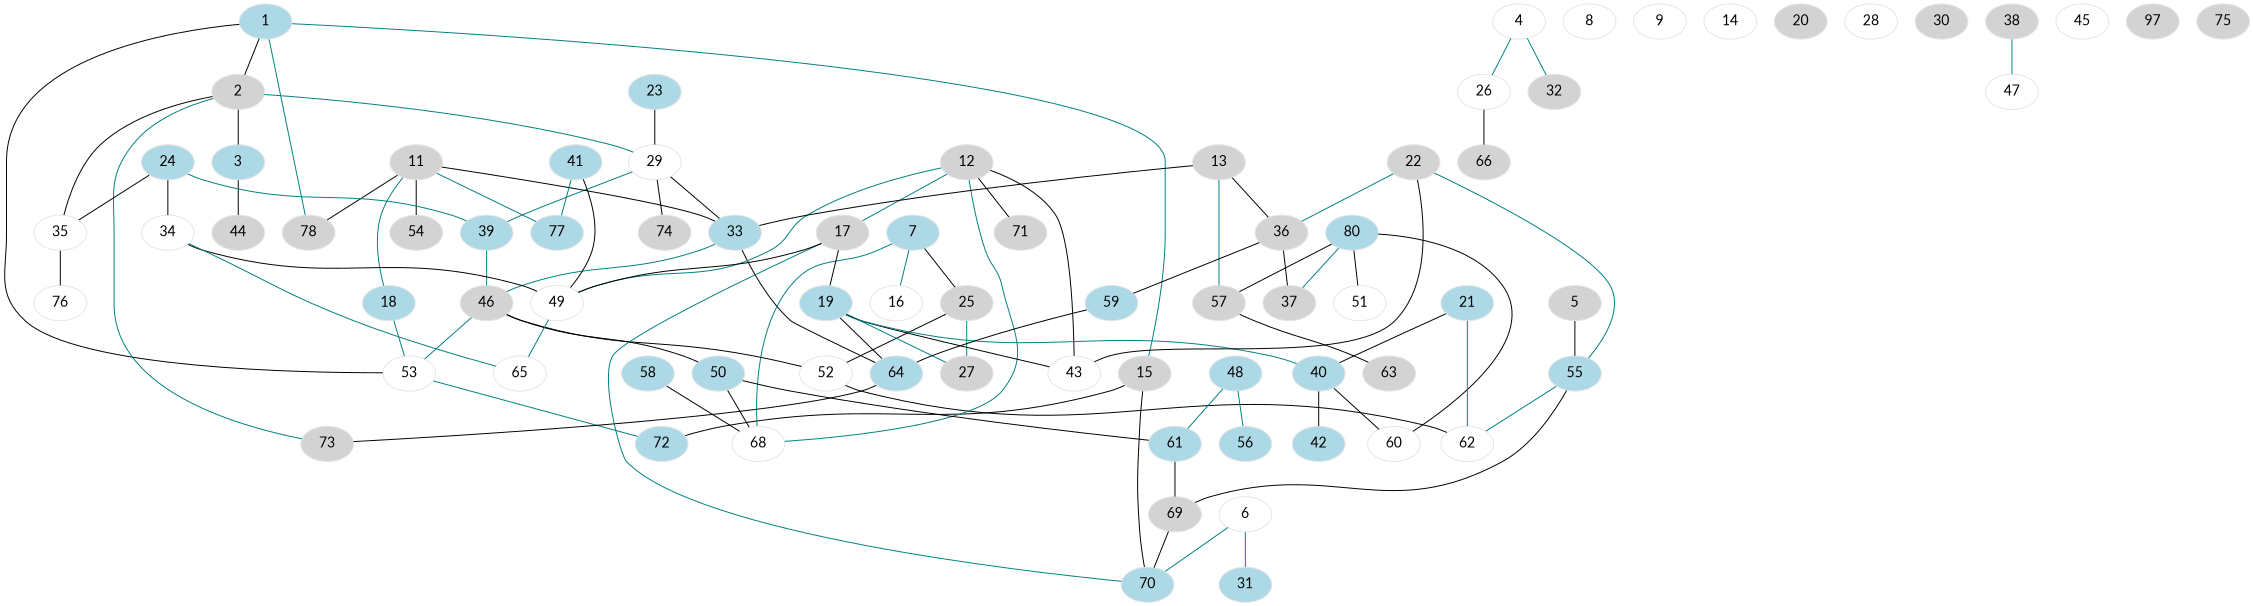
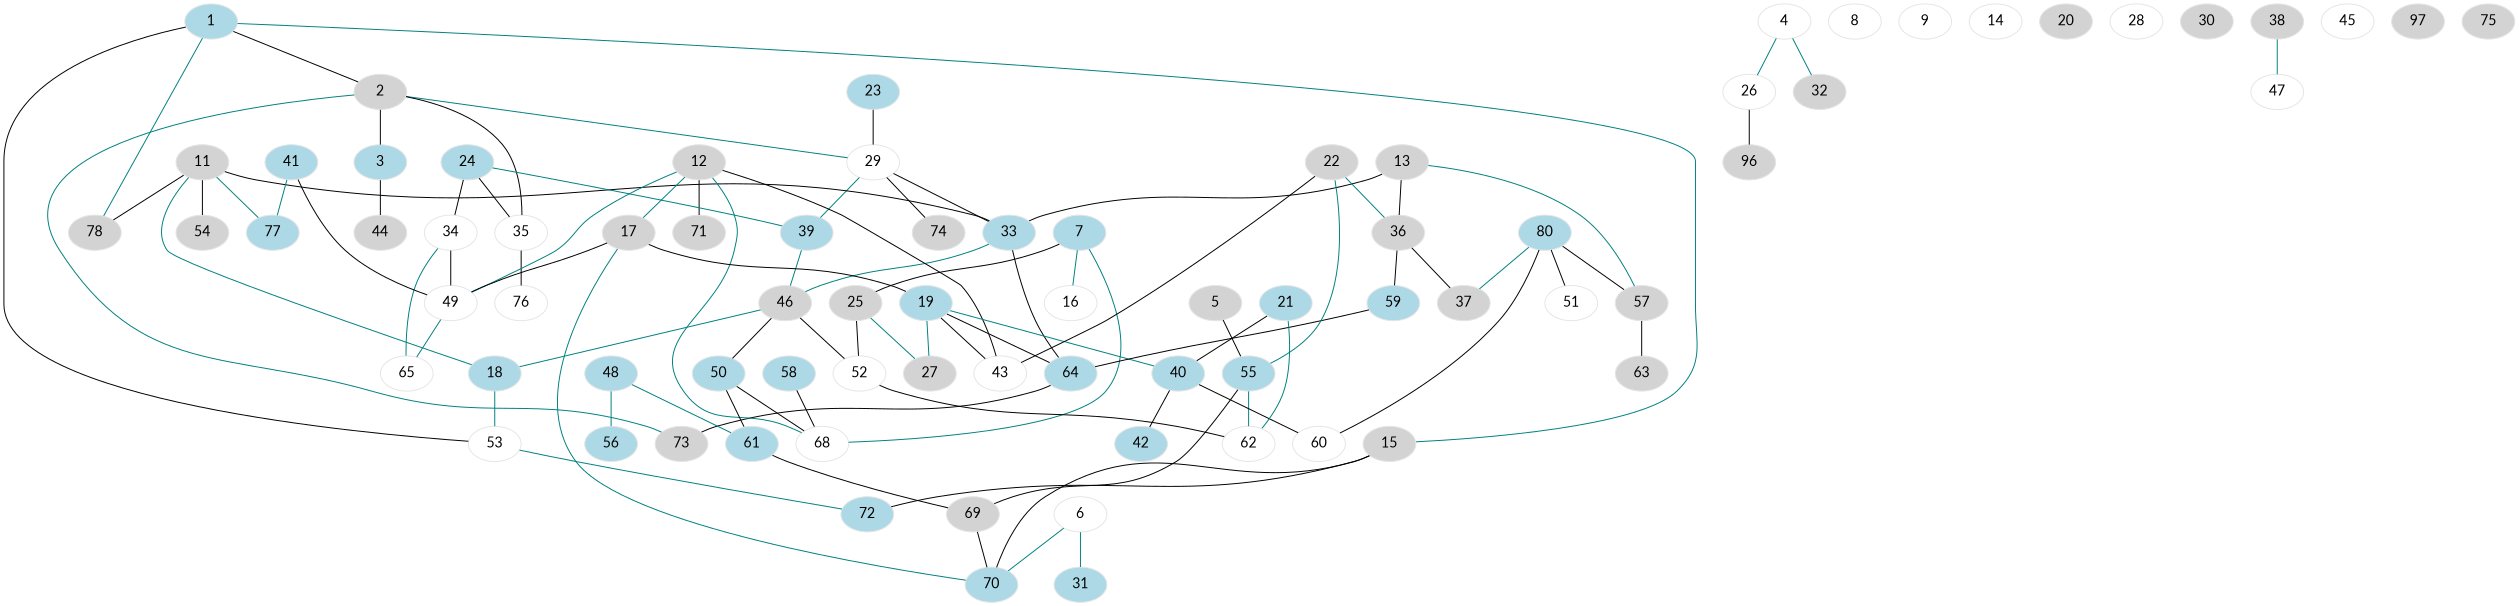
(1484, 162) -> (1749, 162)
(448, 338) -> (640, 338)
